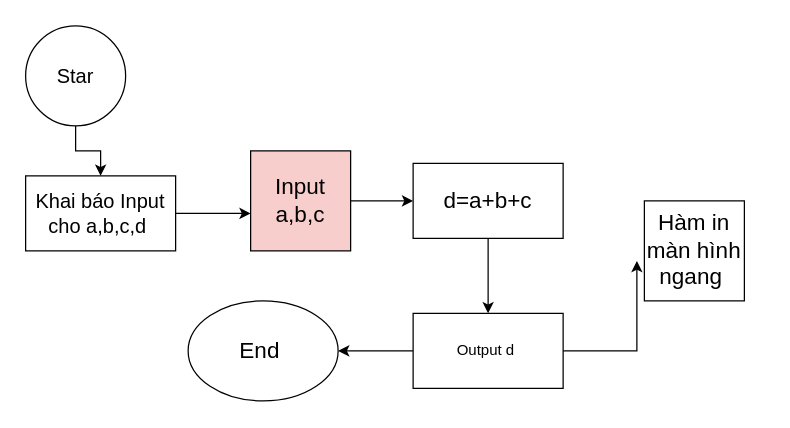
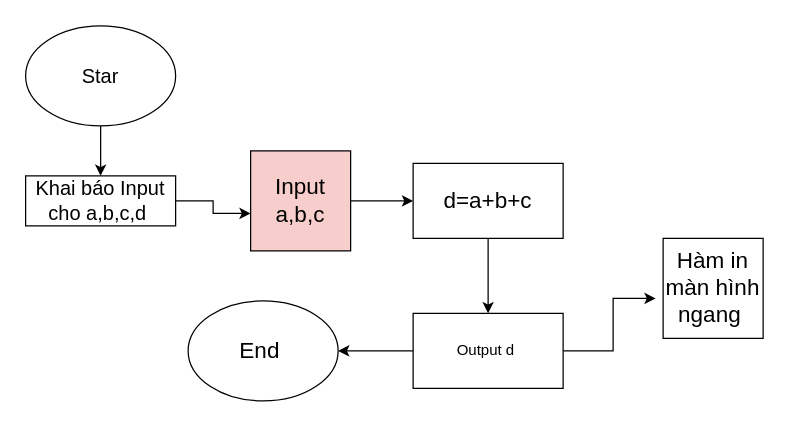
(76, 76) -> (101, 76)
(101, 213) -> (101, 201)
(694, 251) -> (713, 288)
